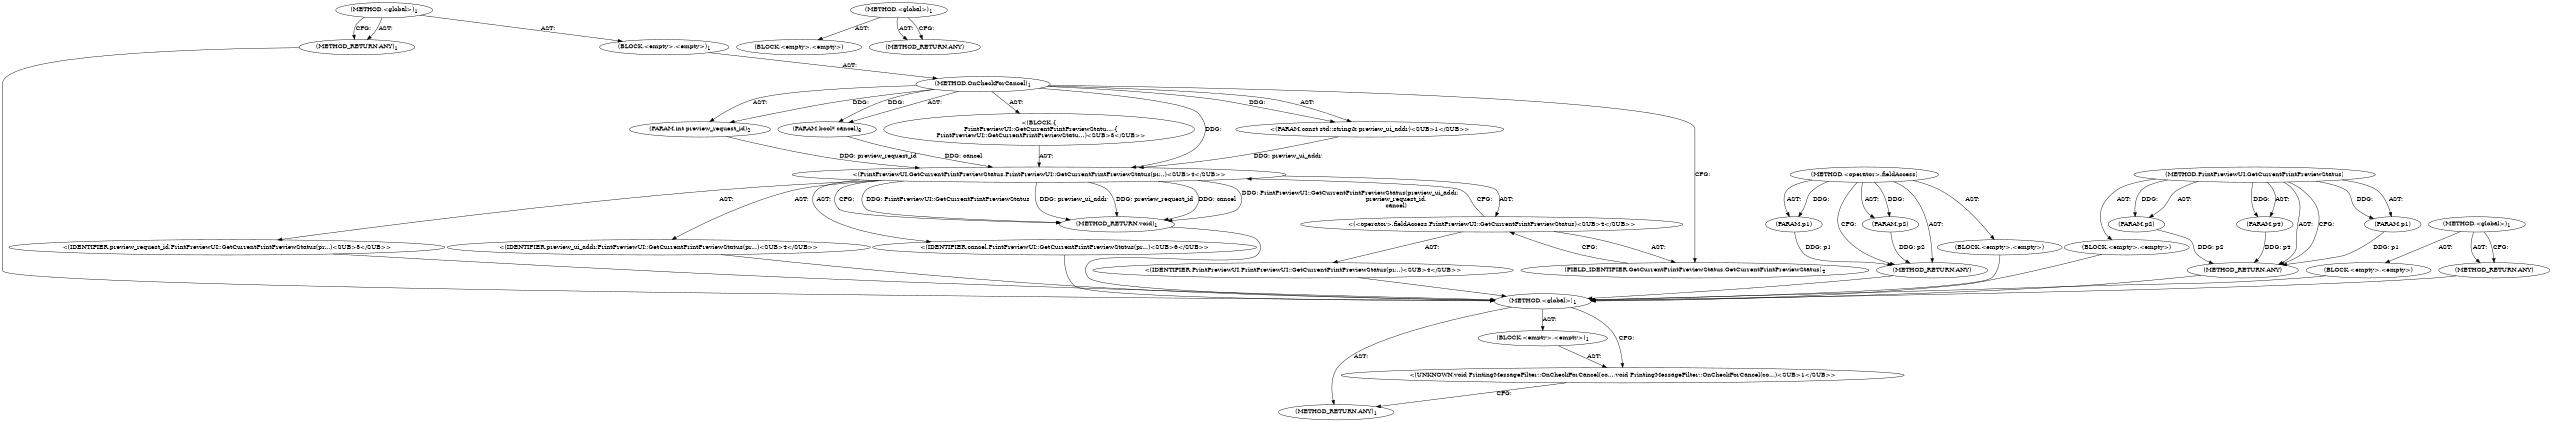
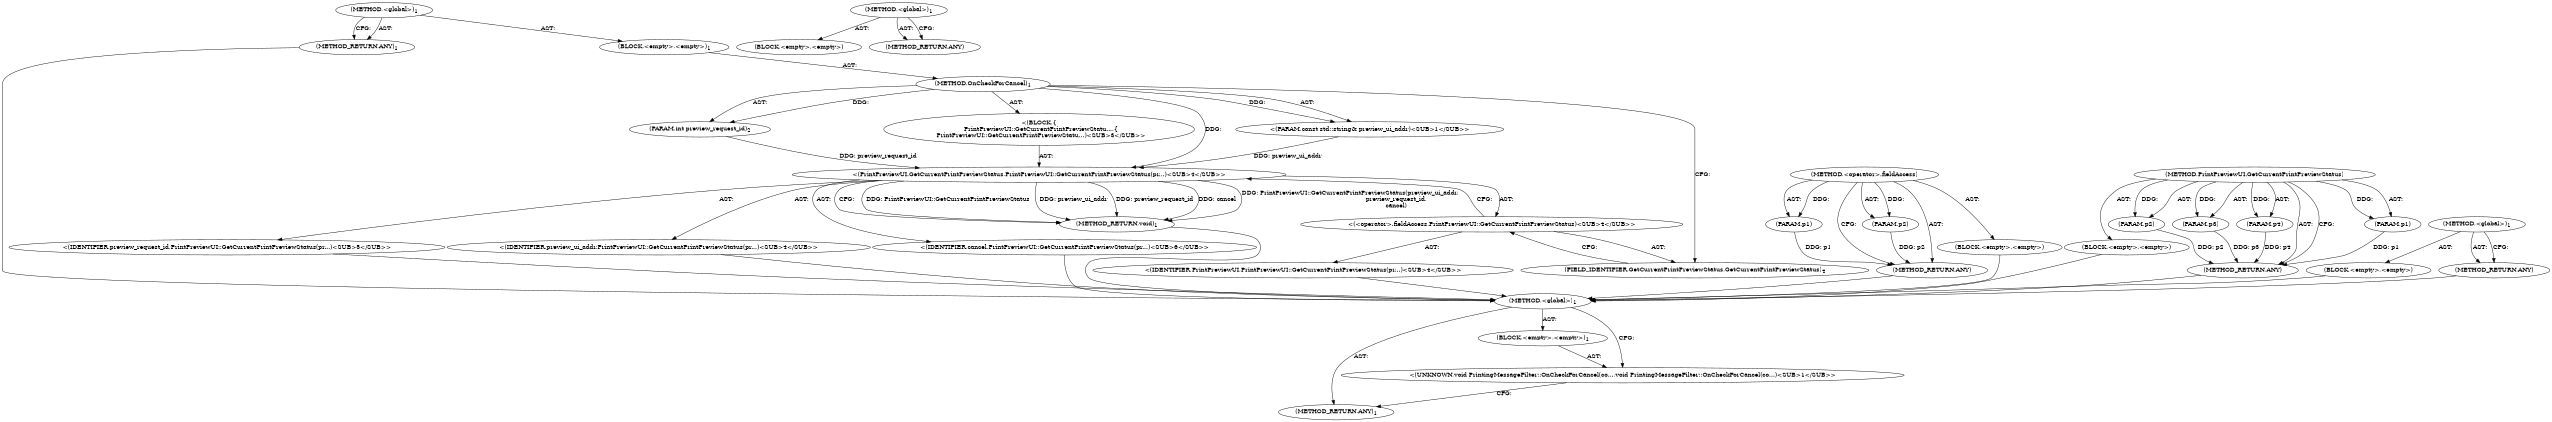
(827, 129) -> none
none -> (2201, 224)
